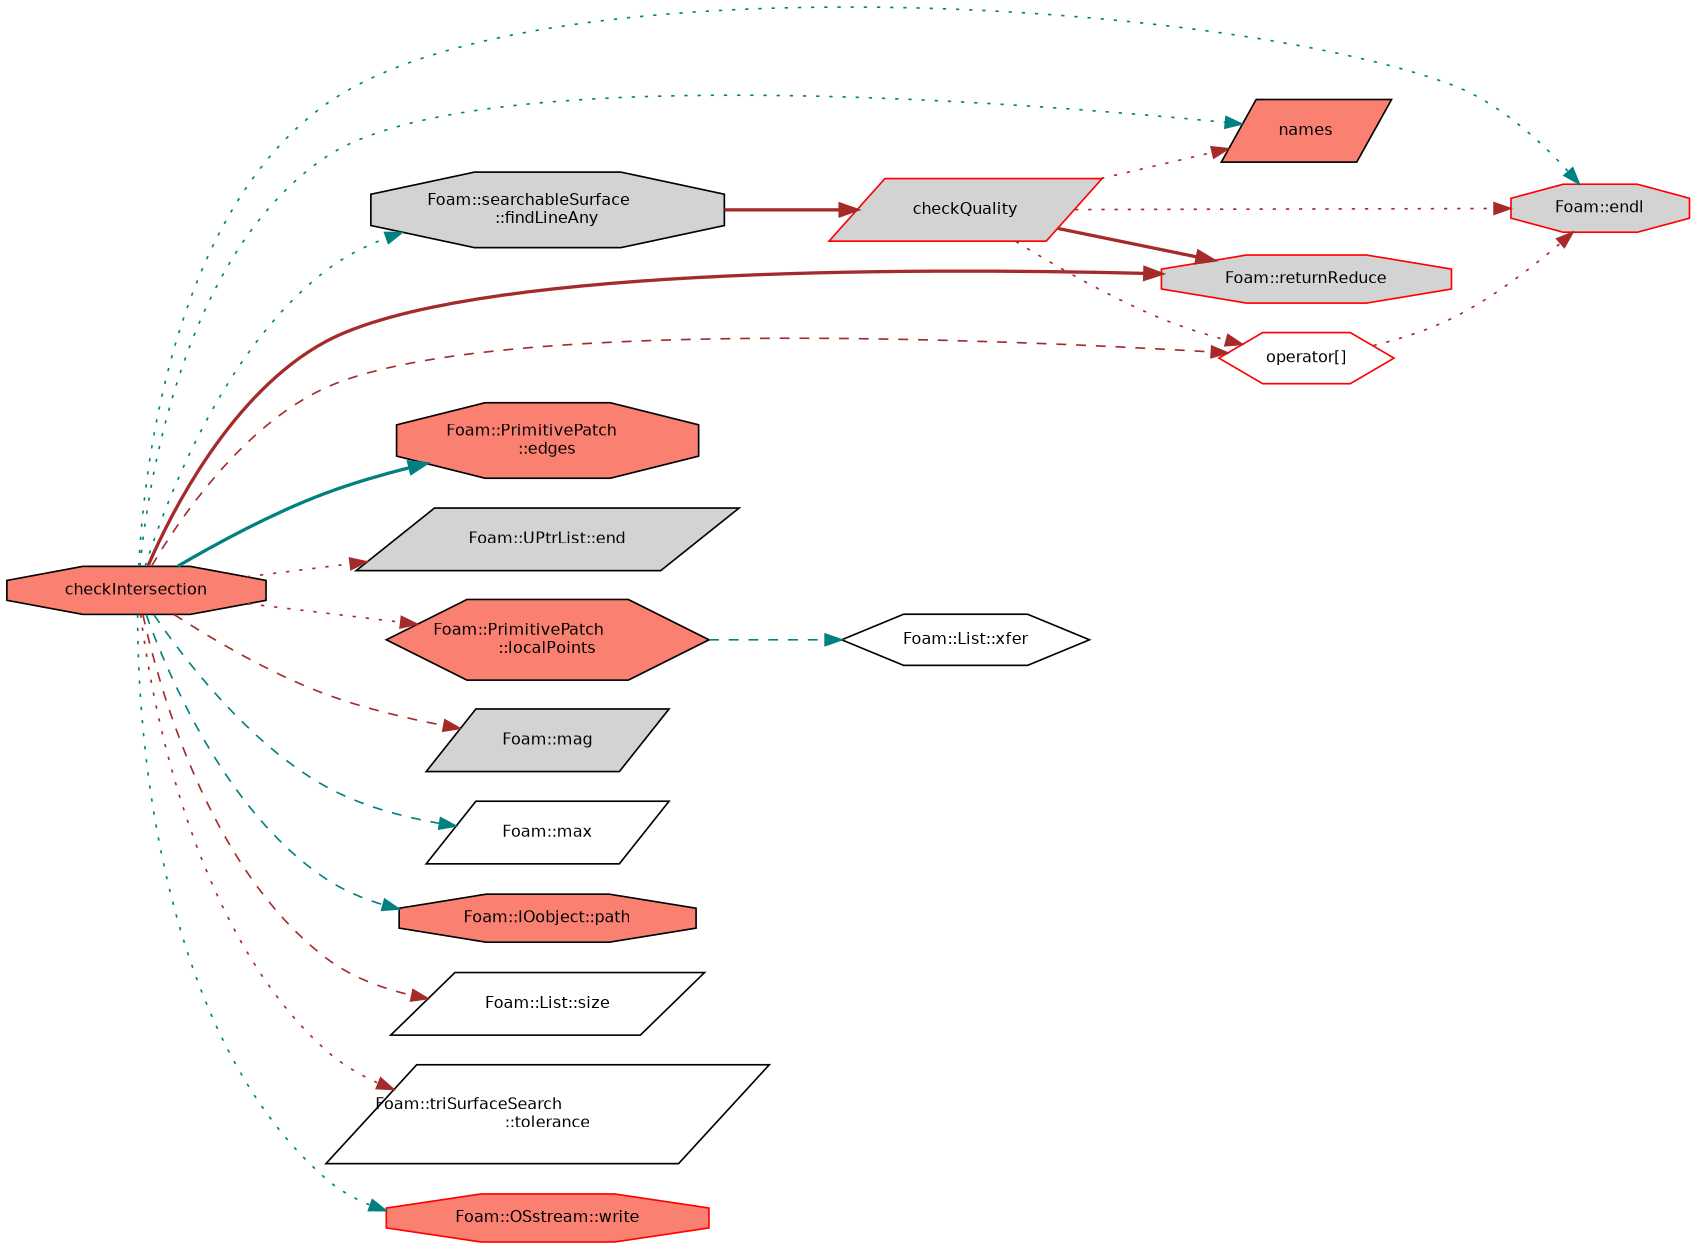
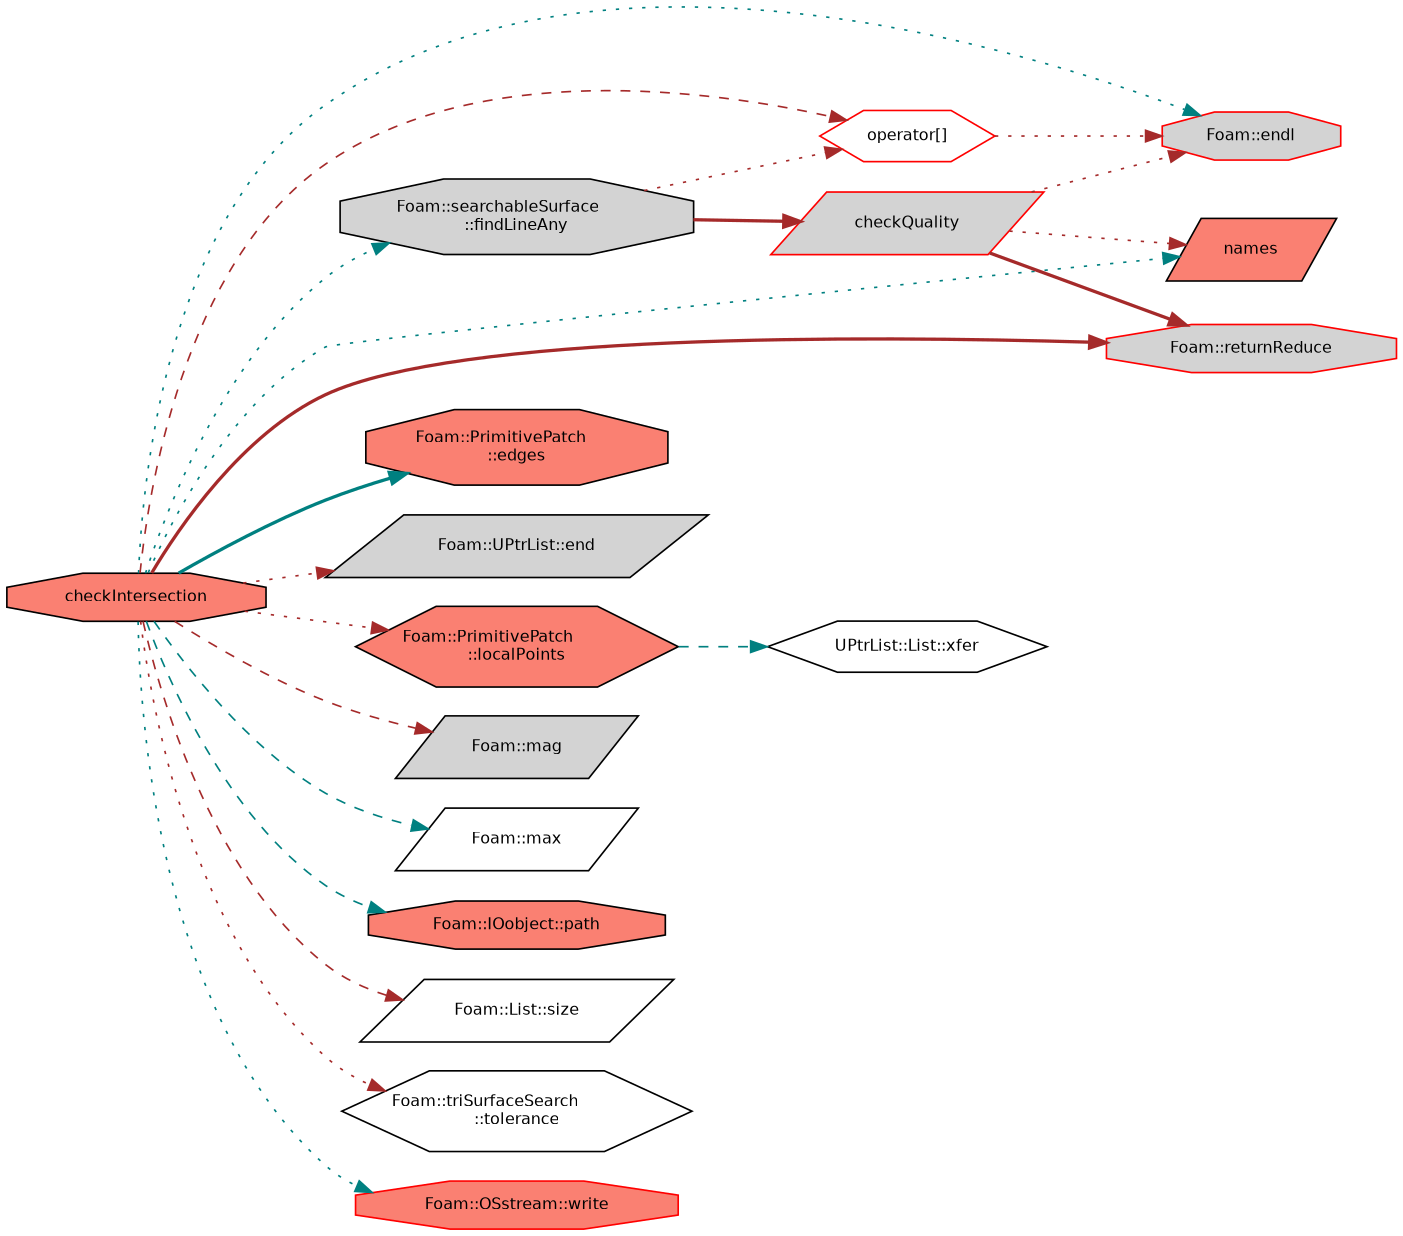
(1118, 299) -> (735, 172)
(966, 640) -> (907, 647)
(548, 1114) -> (517, 1111)
